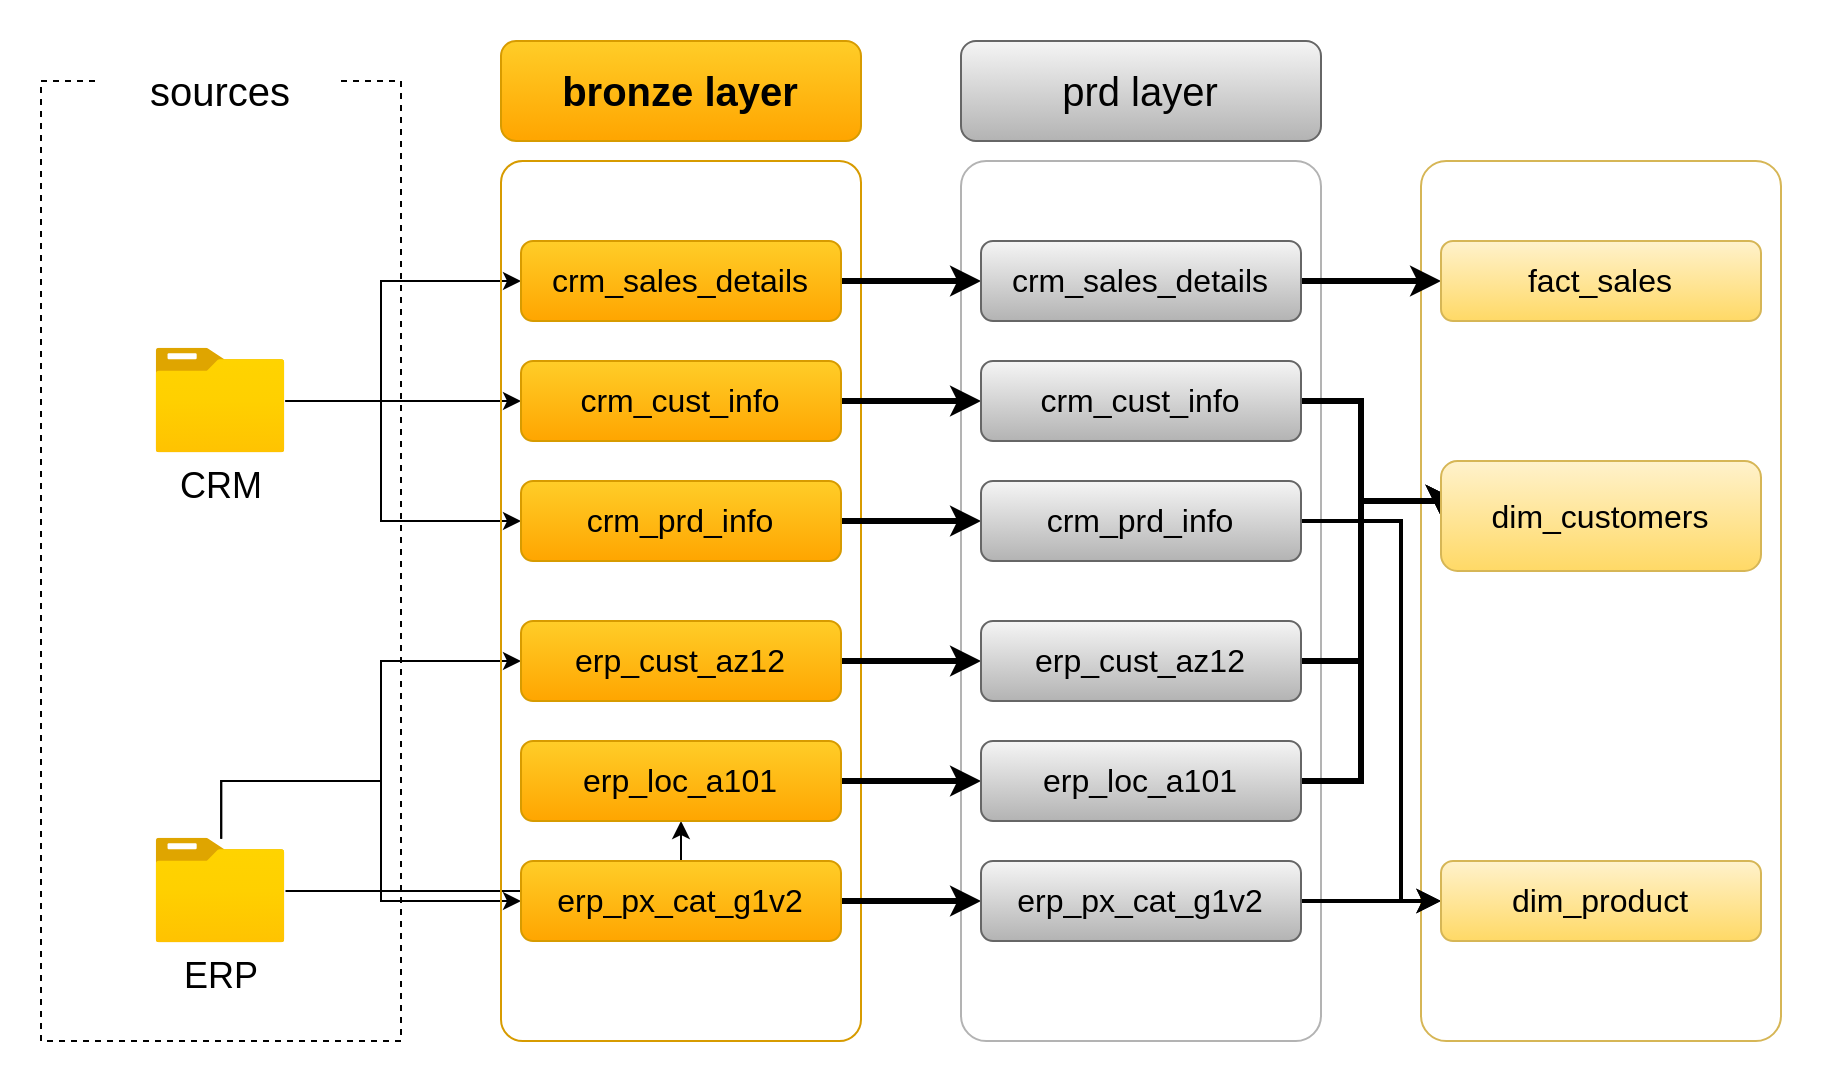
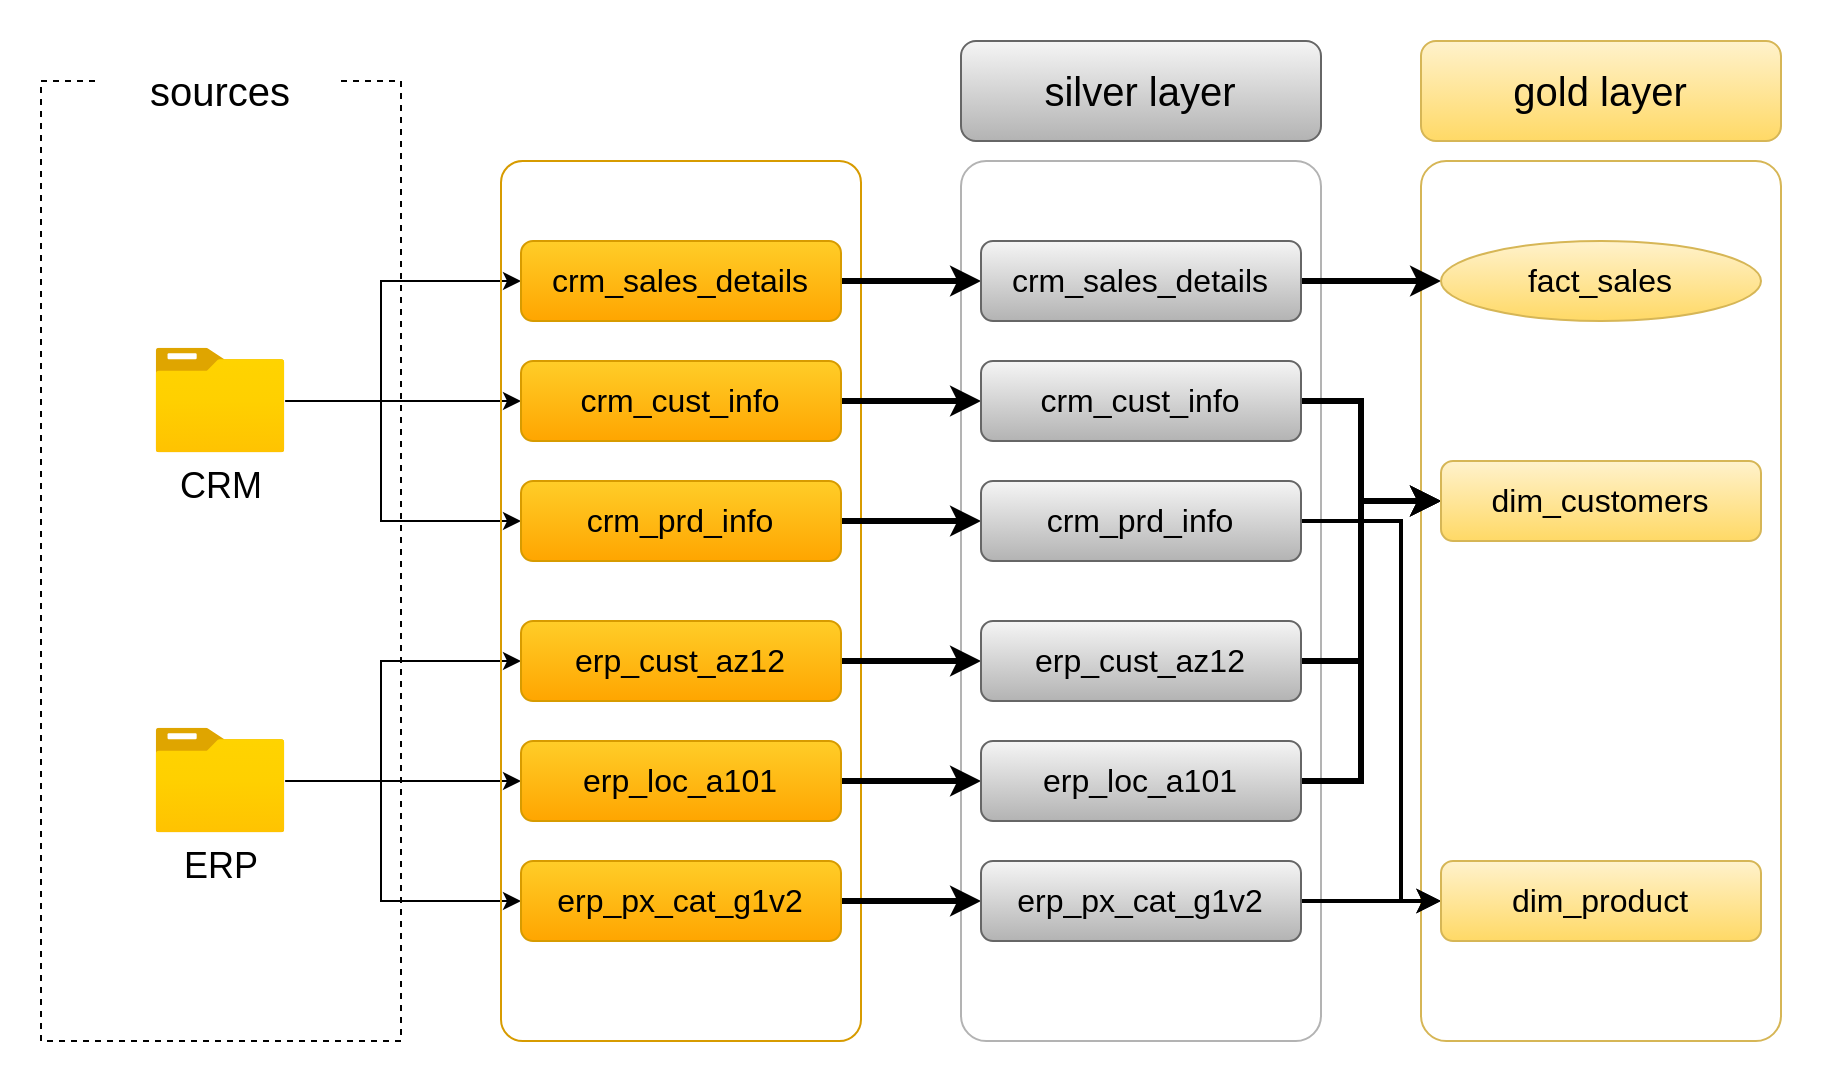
(681, 91) -> none
(1141, 91) -> (1141, 91)
none -> (1601, 91)
(1601, 281) -> (1601, 281)
(1601, 516) -> (1601, 501)
(221, 891) -> (221, 781)
